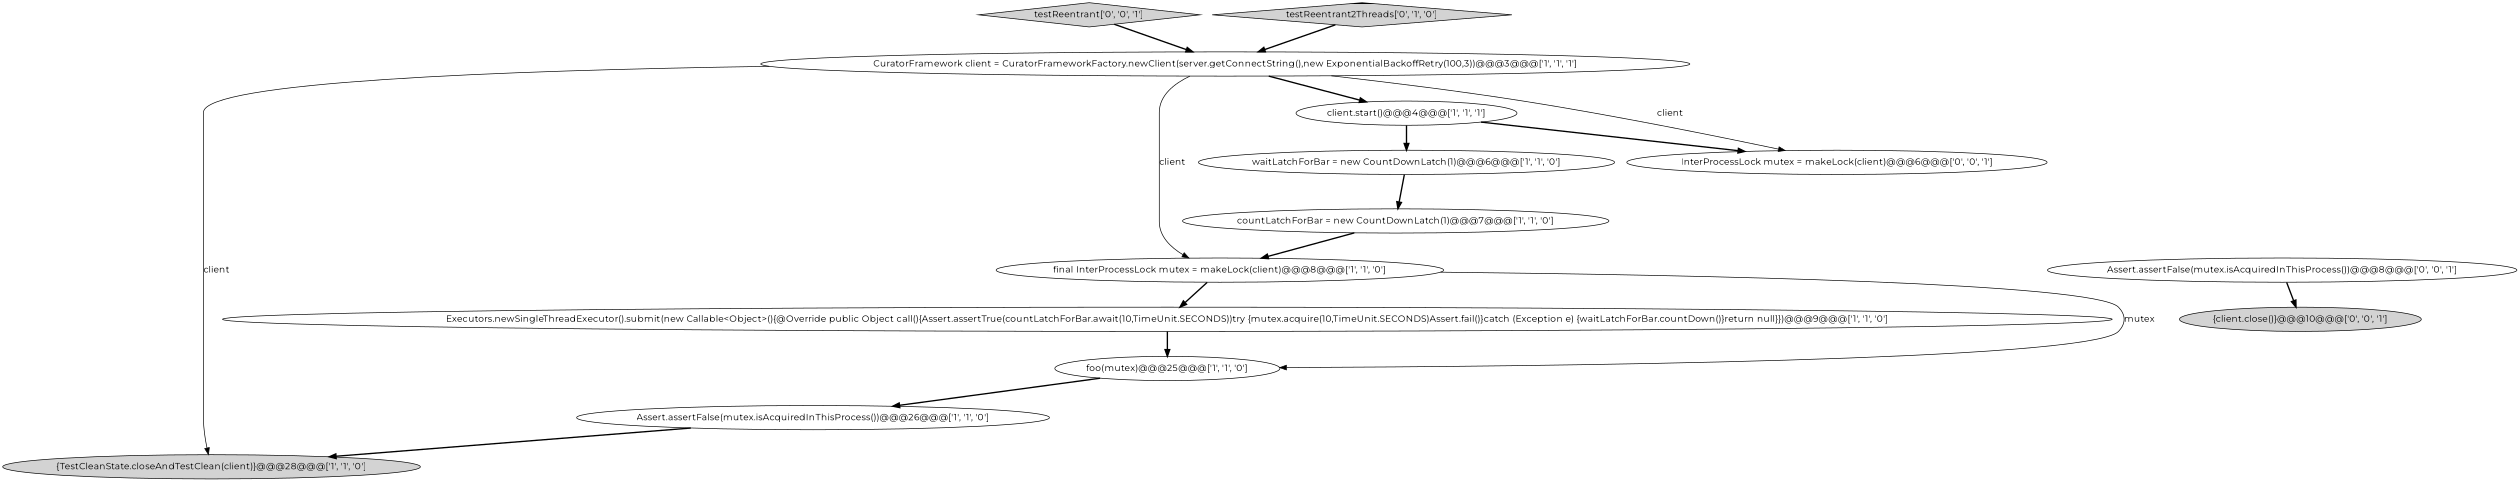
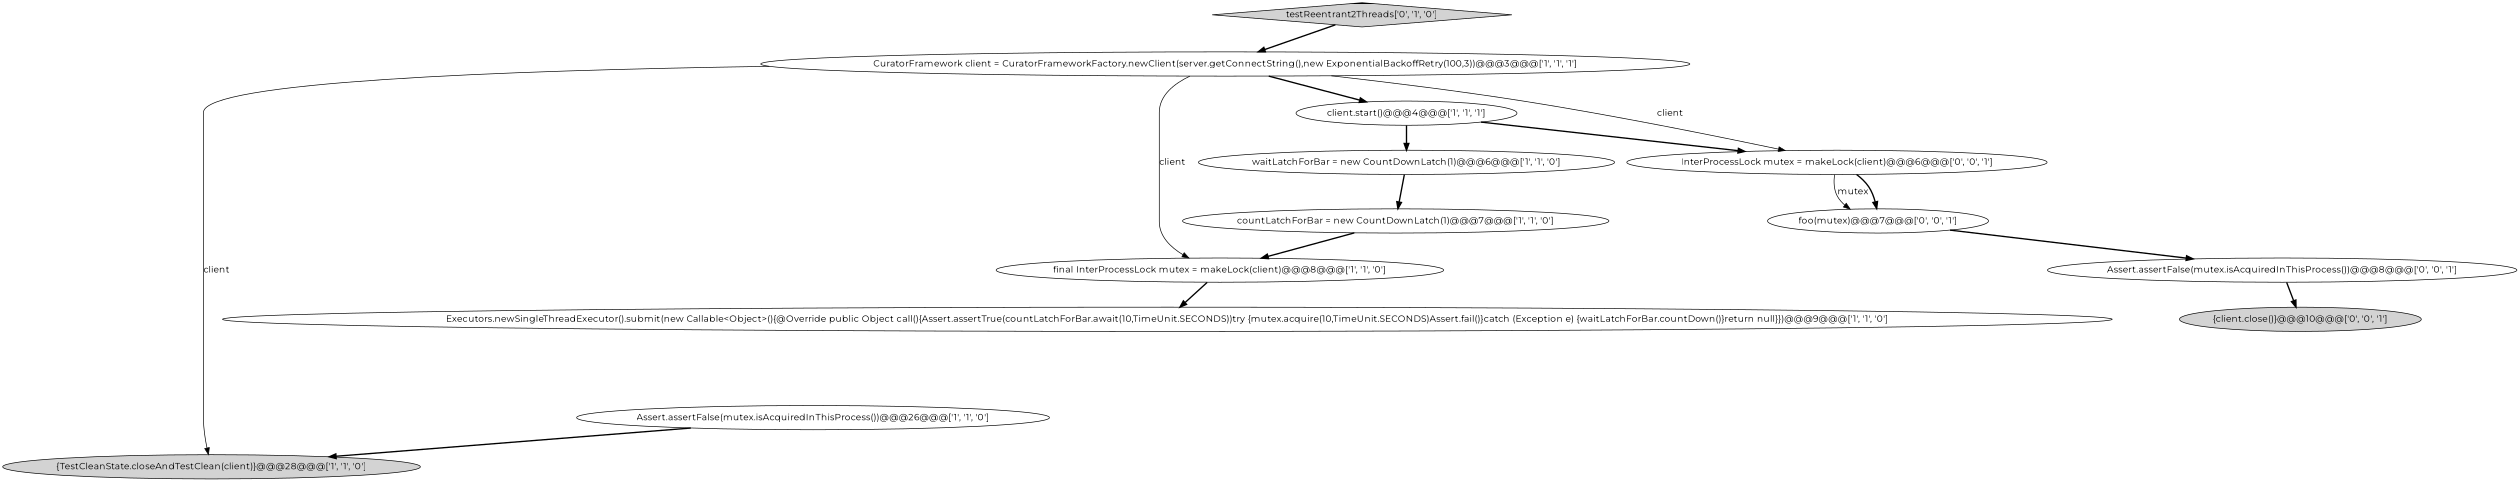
(1089, 15) -> none
none -> (1878, 221)
(1167, 368) -> none
